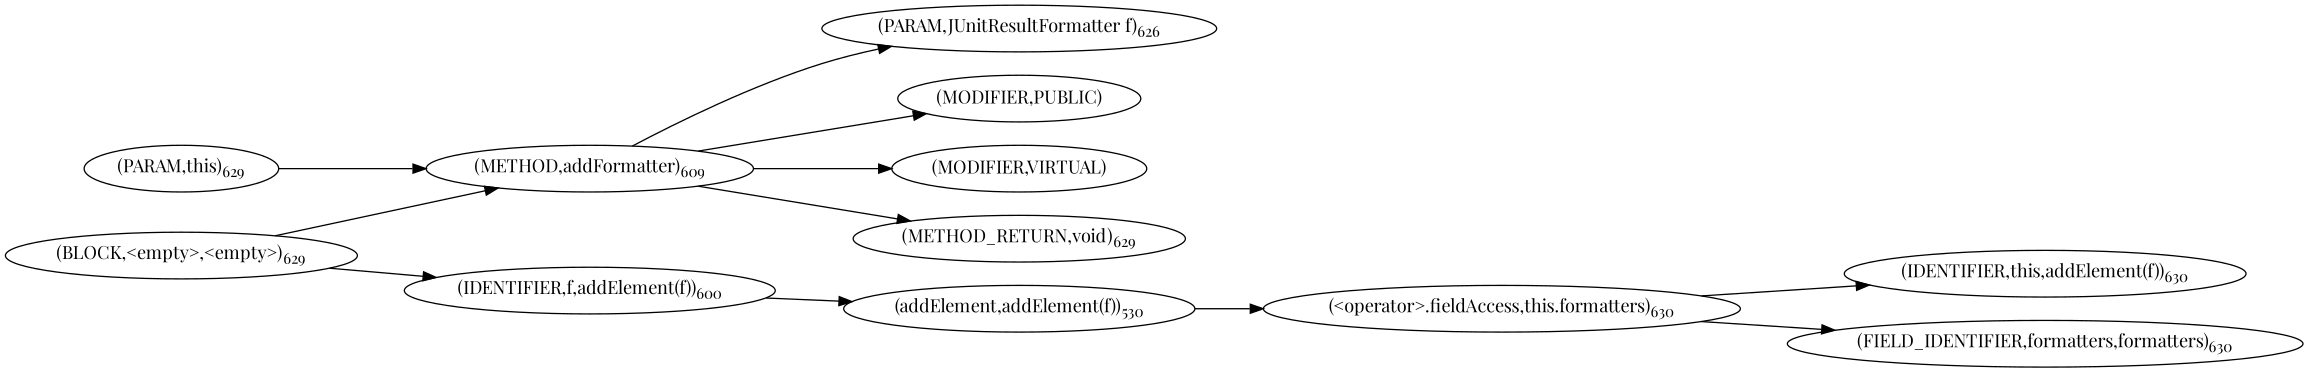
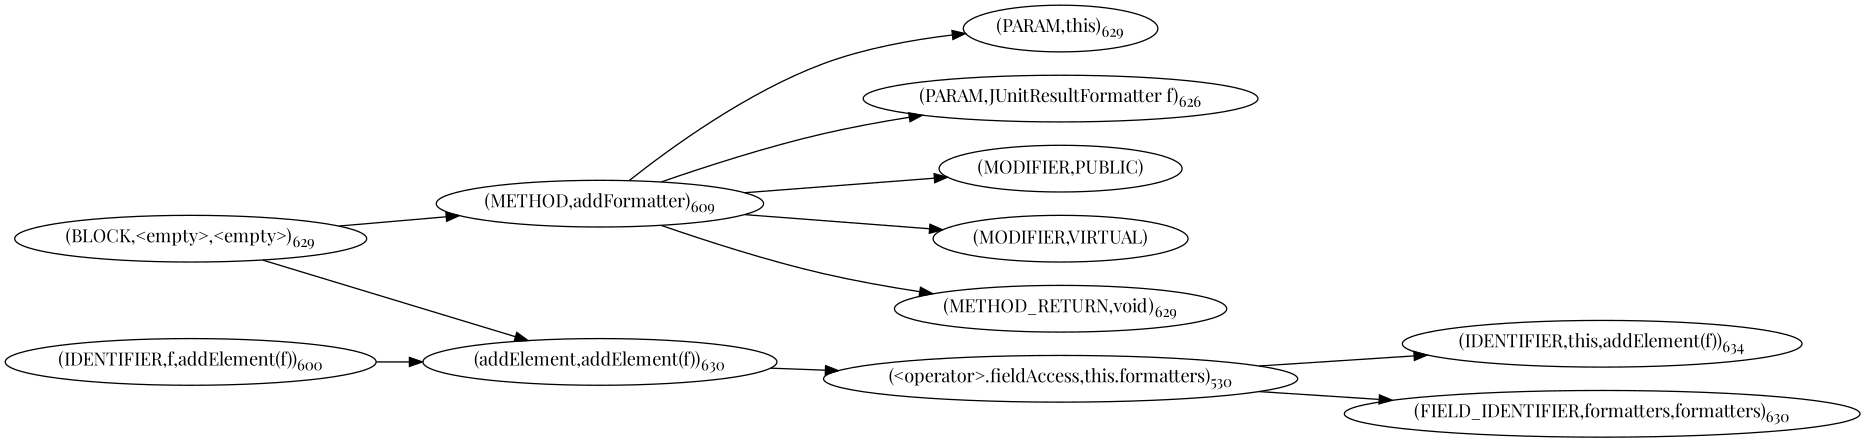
(346, 169) -> (780, 83)
(376, 272) -> (389, 298)
(2177, 272) -> (1734, 342)
(1133, 307) -> (713, 360)
(1663, 307) -> (1221, 377)
